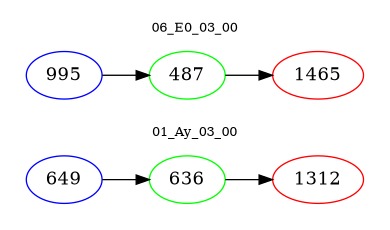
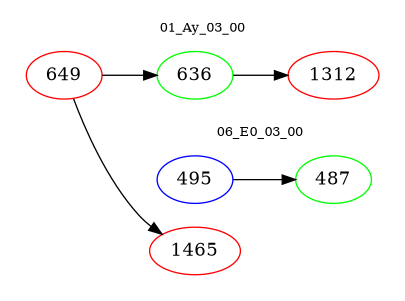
(64, 75) -> (195, 180)
(242, 75) -> (105, 167)
(64, 180) -> (64, 75)
